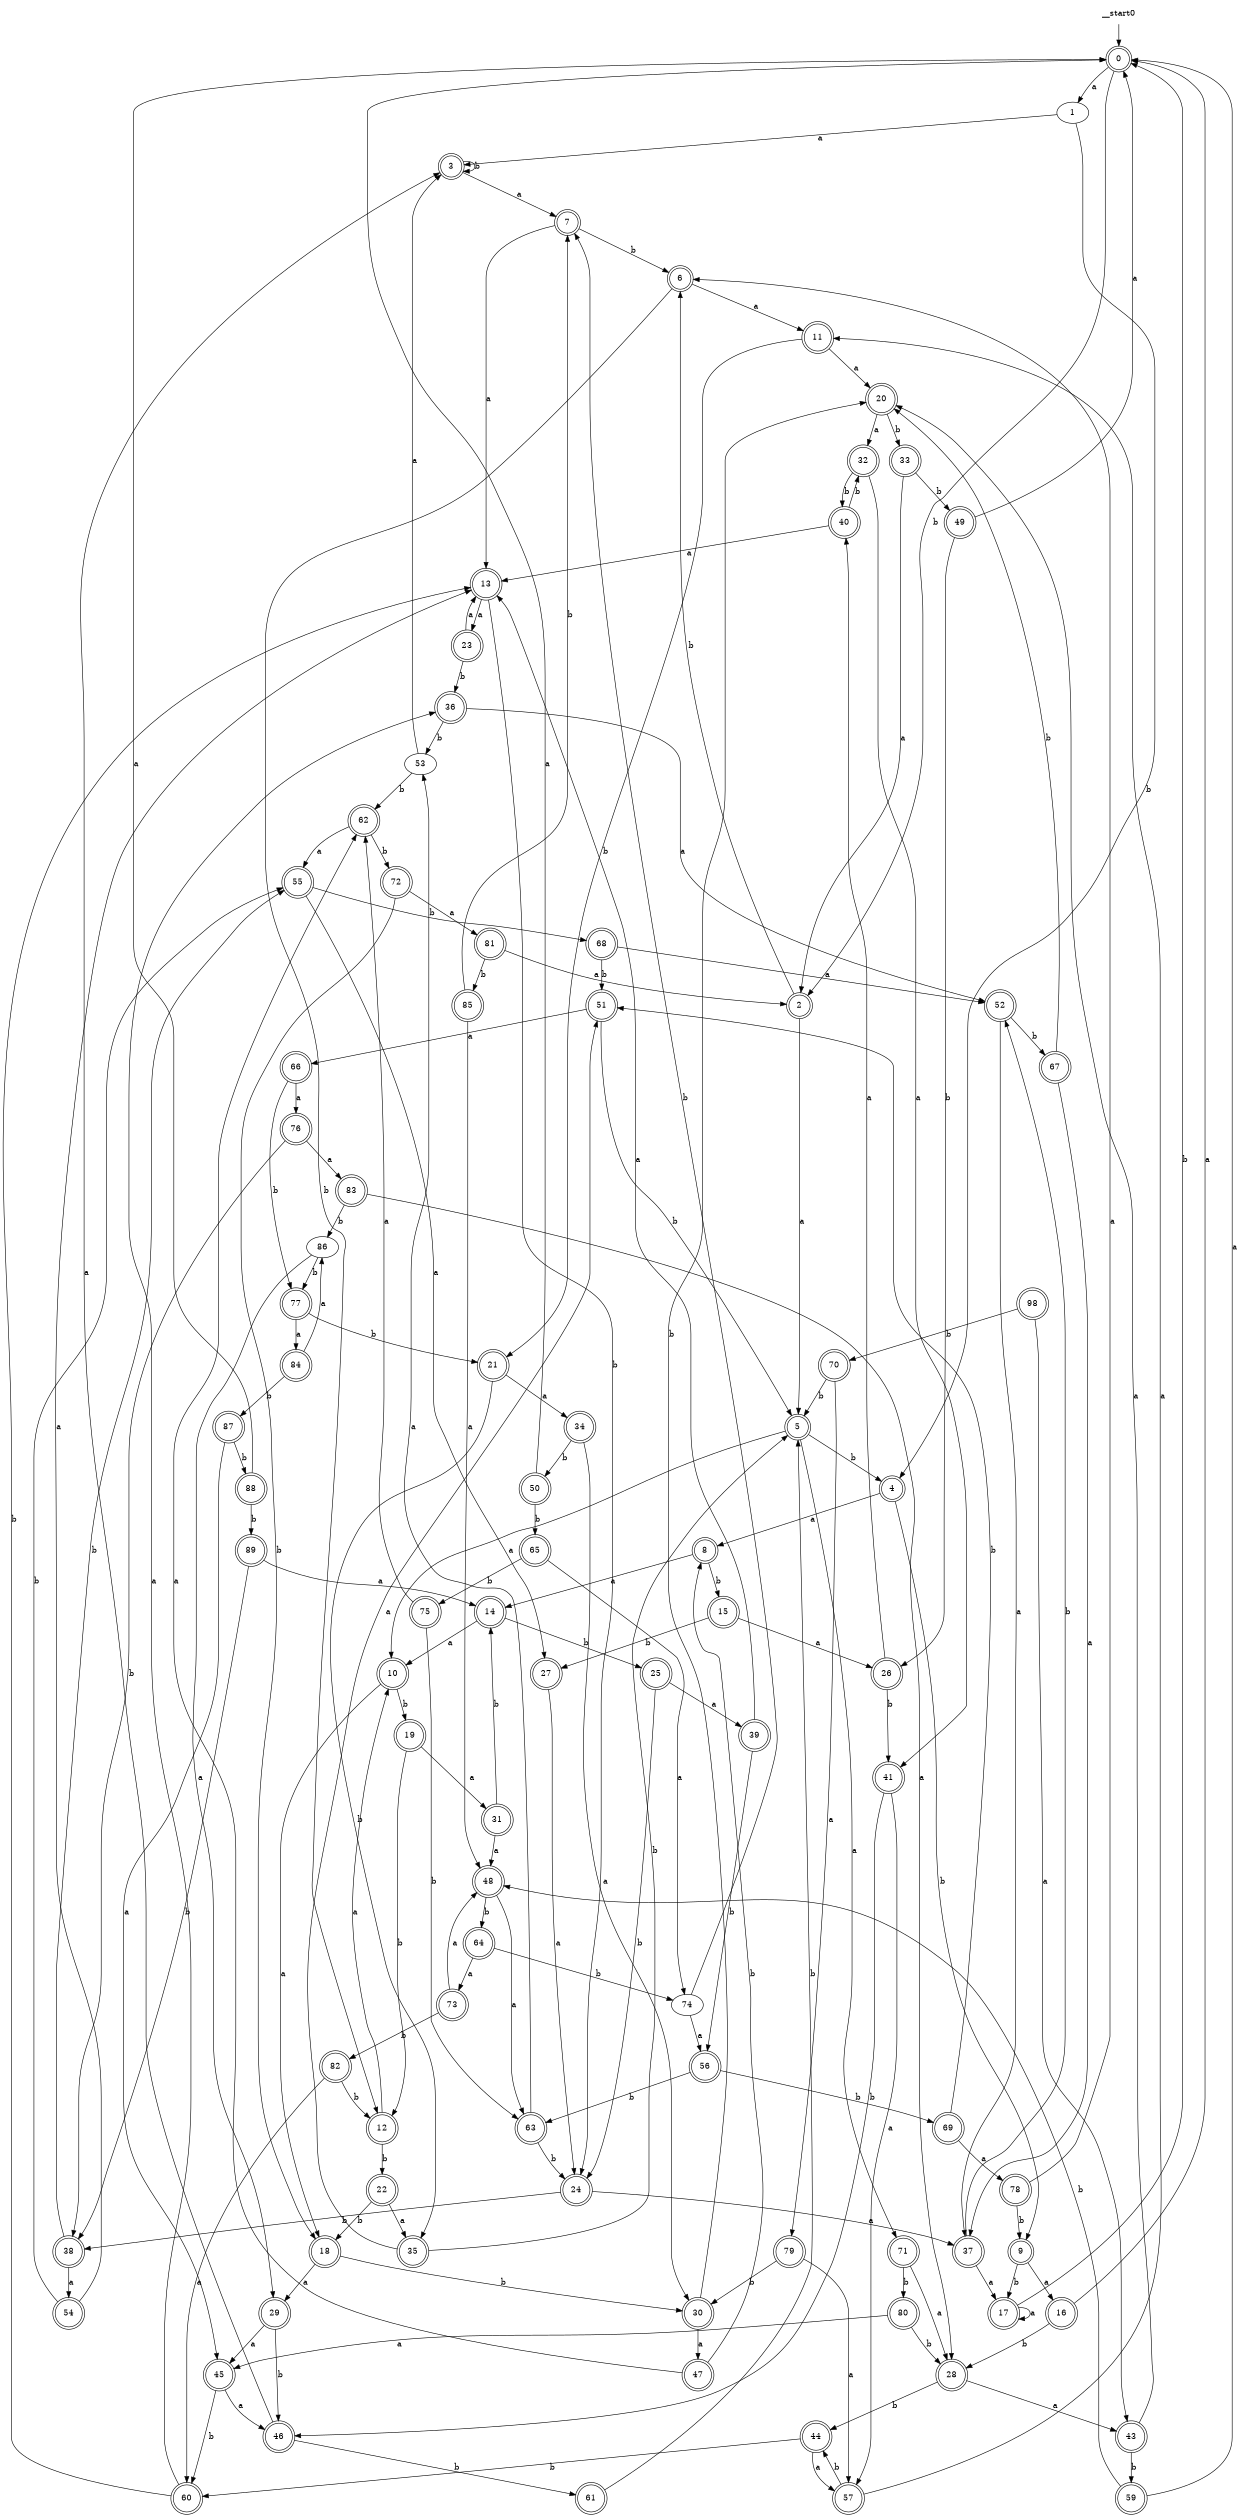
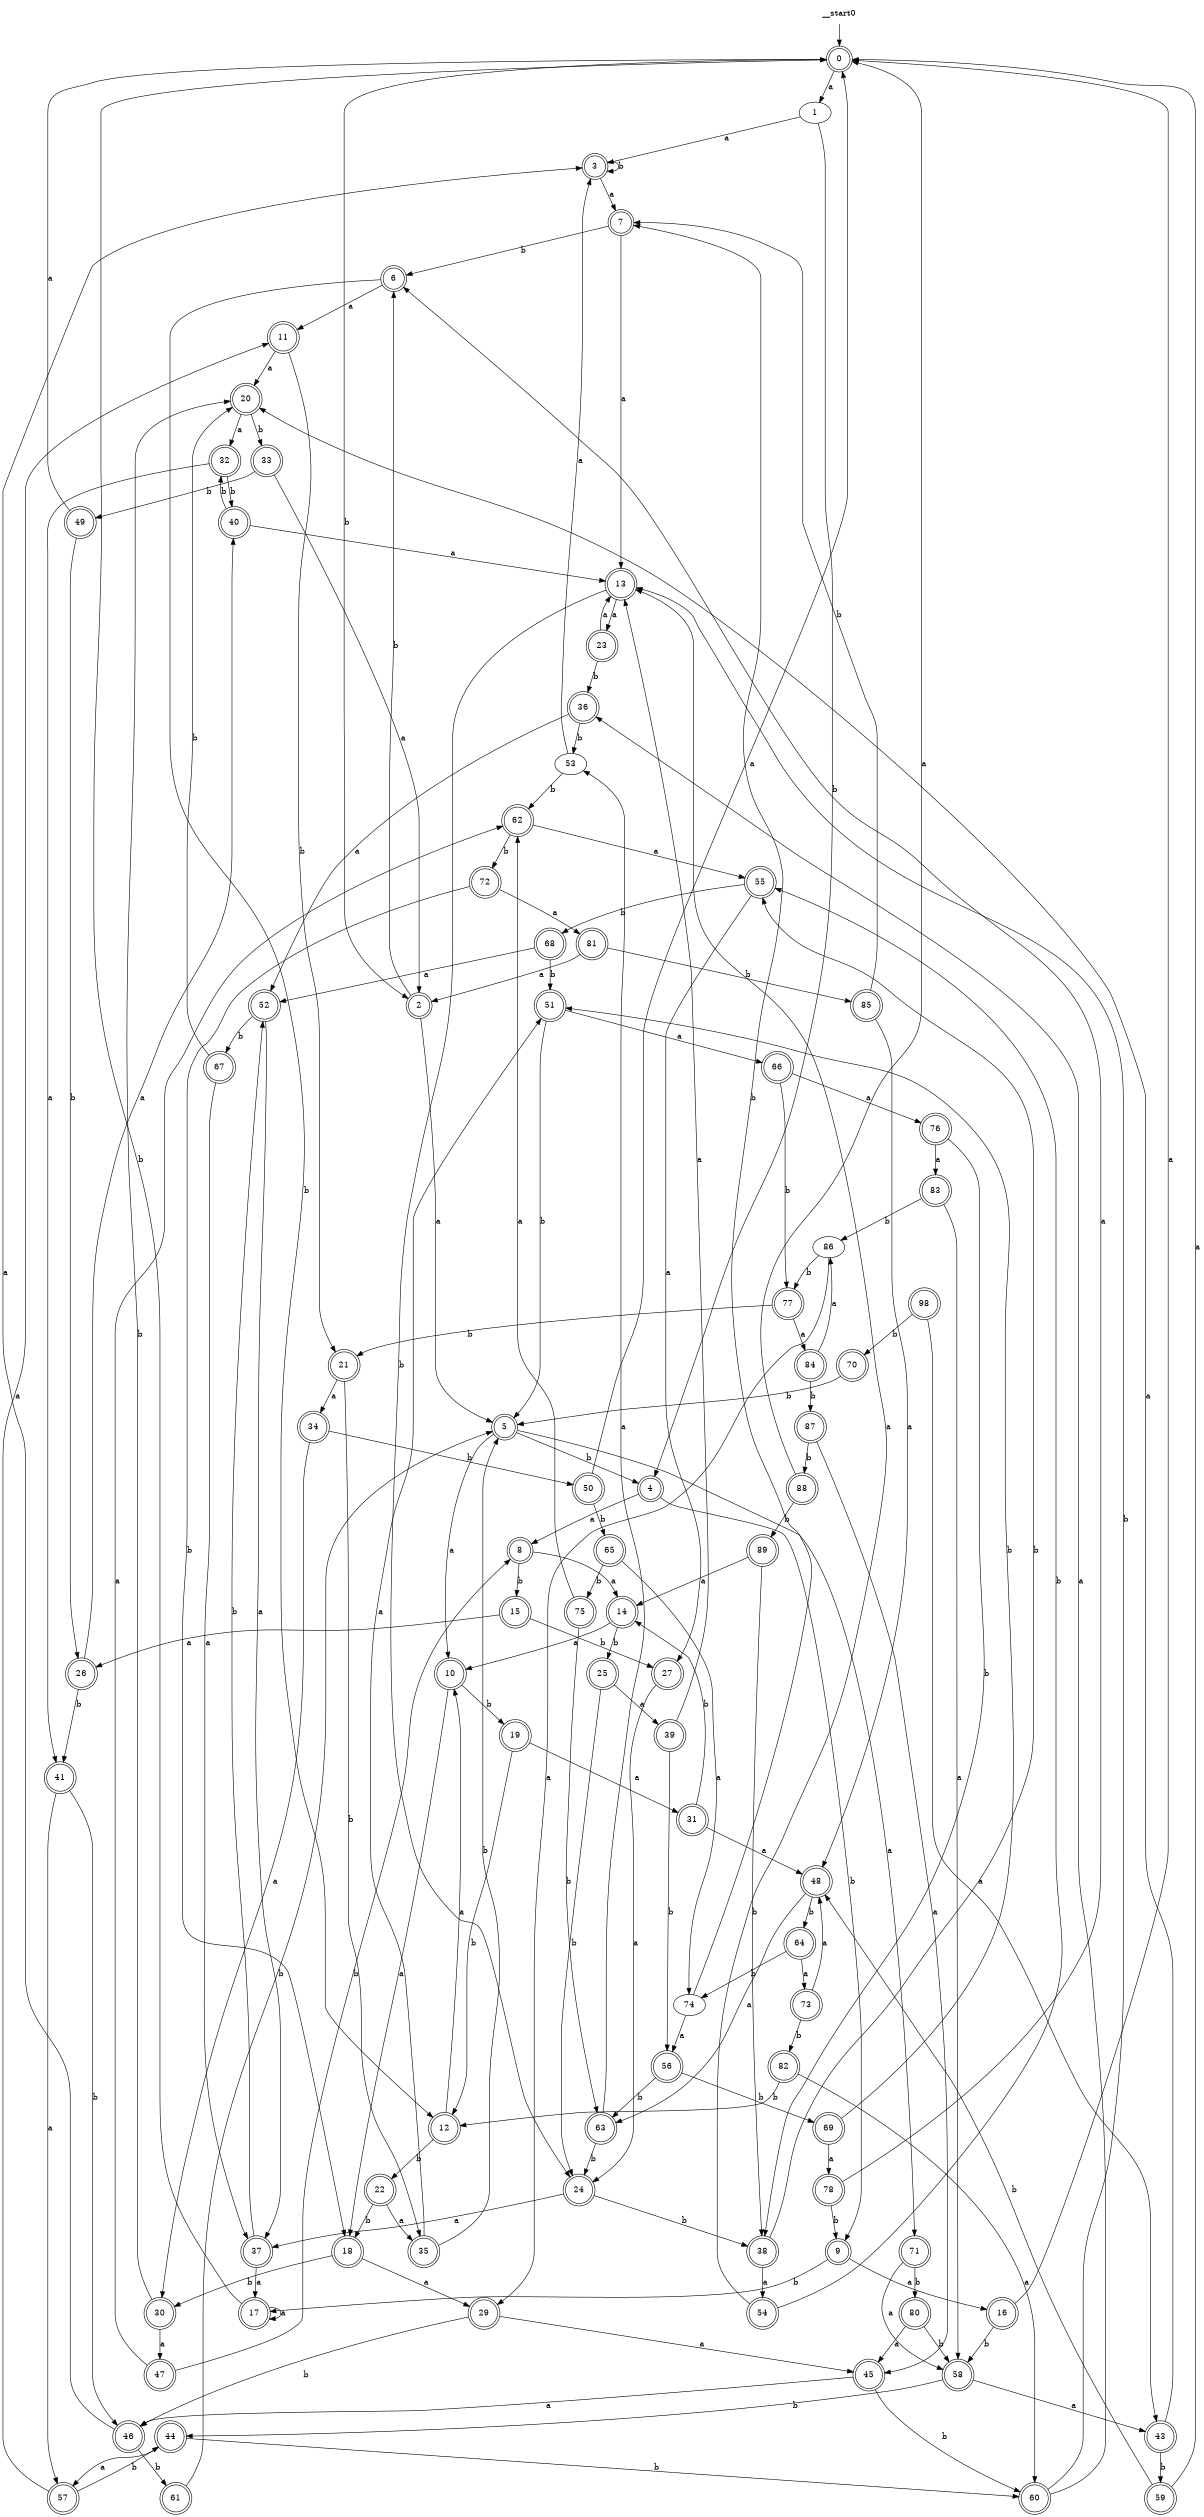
(789, 2252) -> none
(952, 2375) -> (958, 2375)
